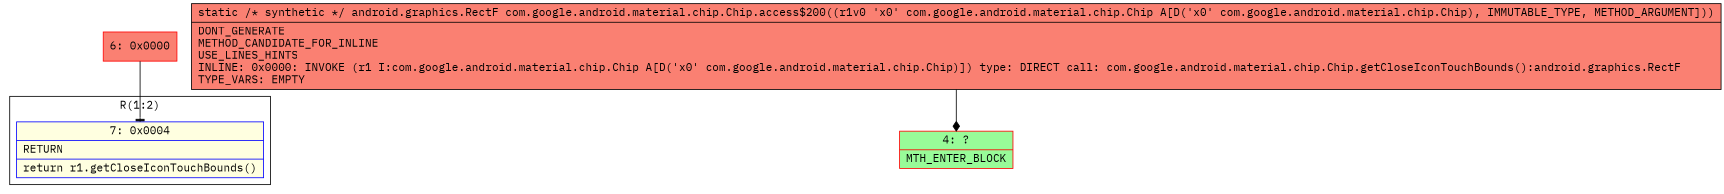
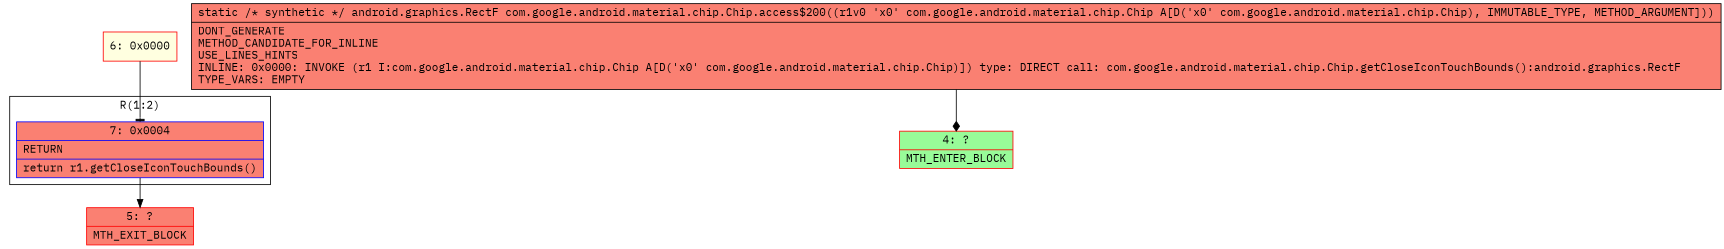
(140, 47) -> (140, 47)
(140, 150) -> (140, 150)
none -> (140, 226)
